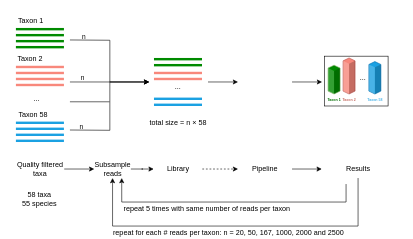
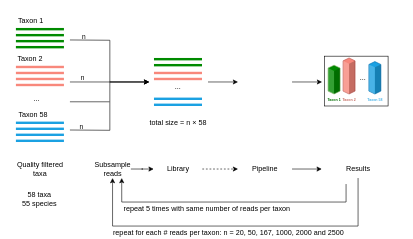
(88, 169) -> none
